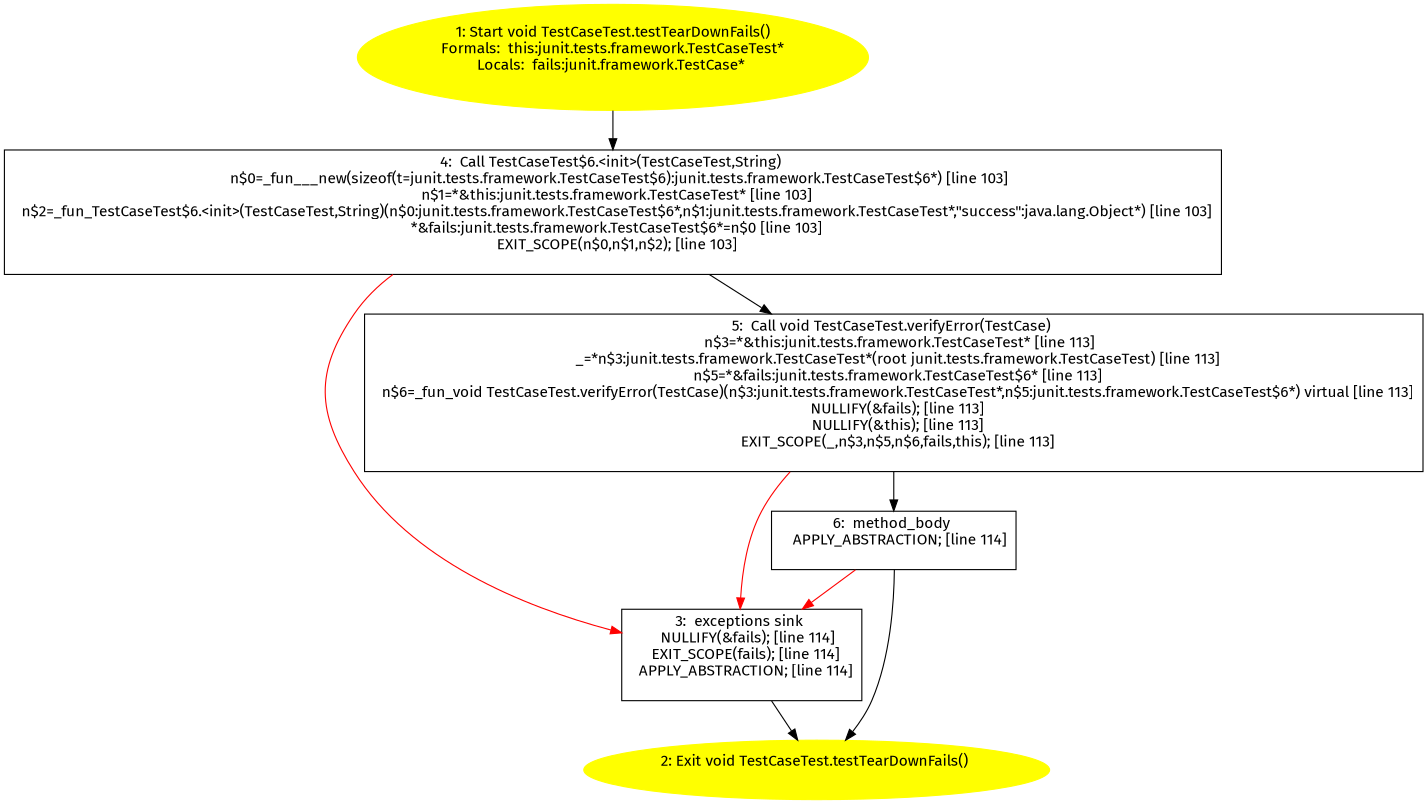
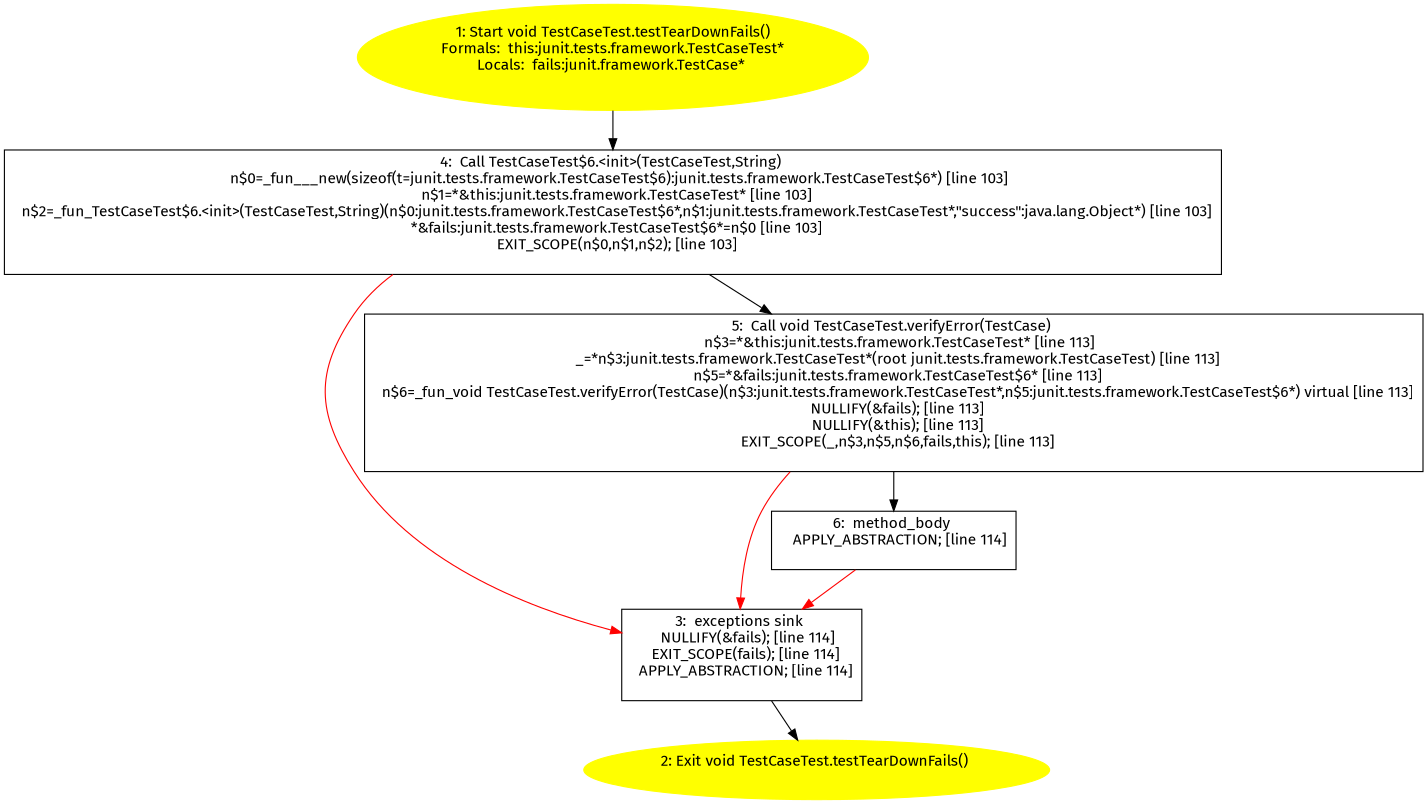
(886, 654) -> none
